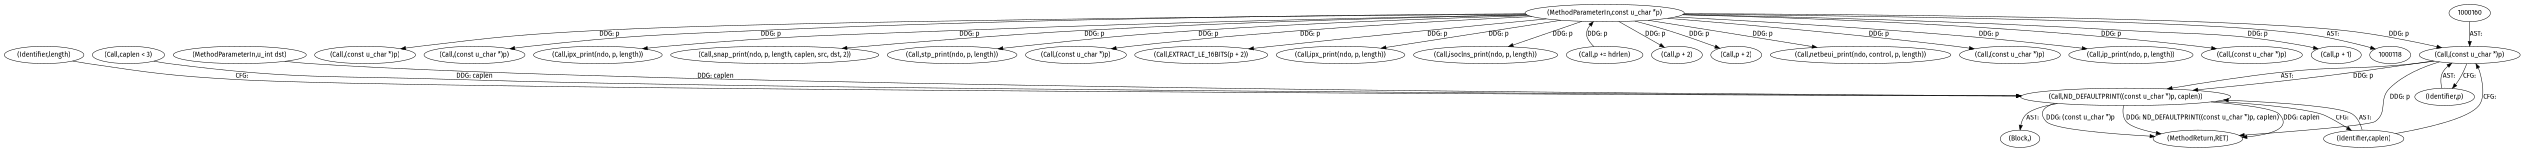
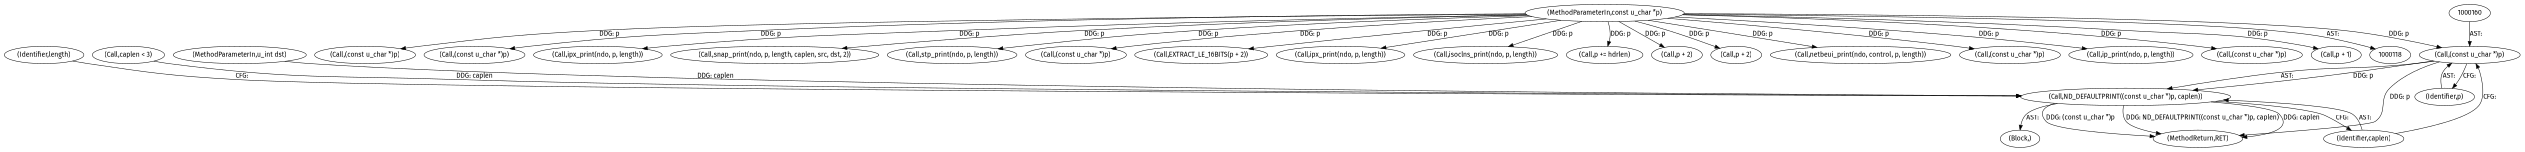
(1587, 37) -> (1610, 32)
